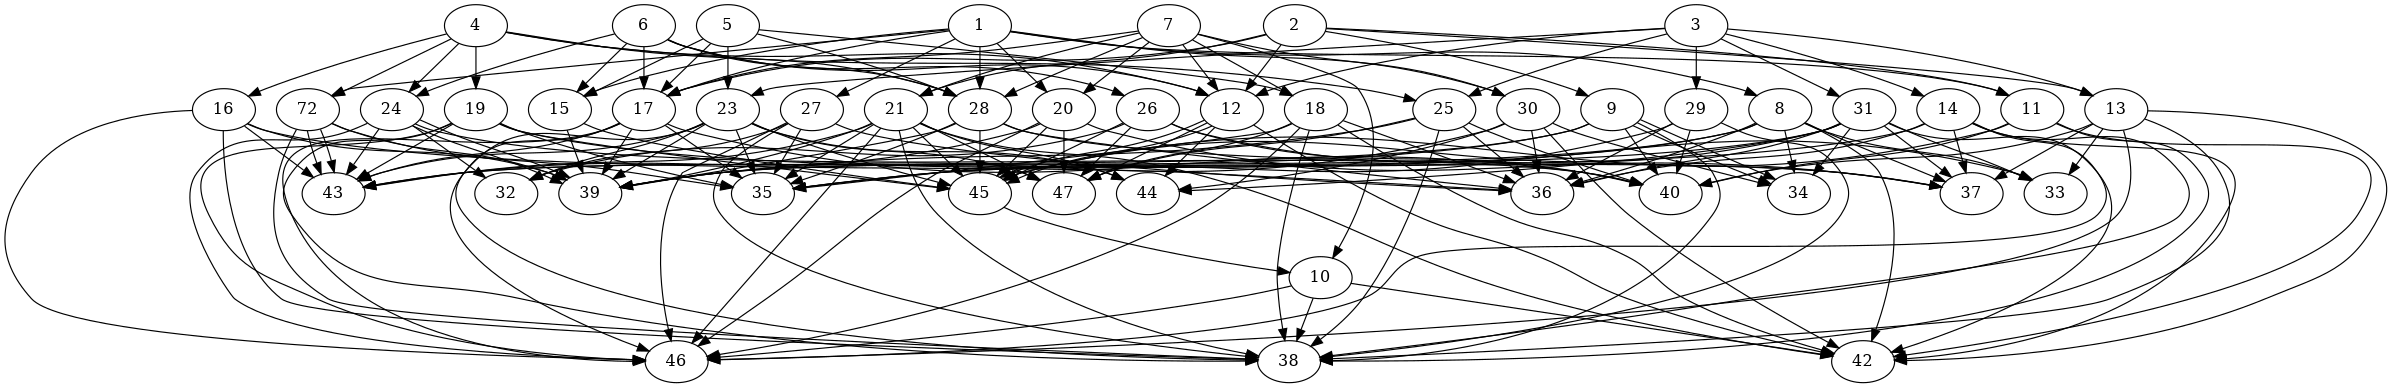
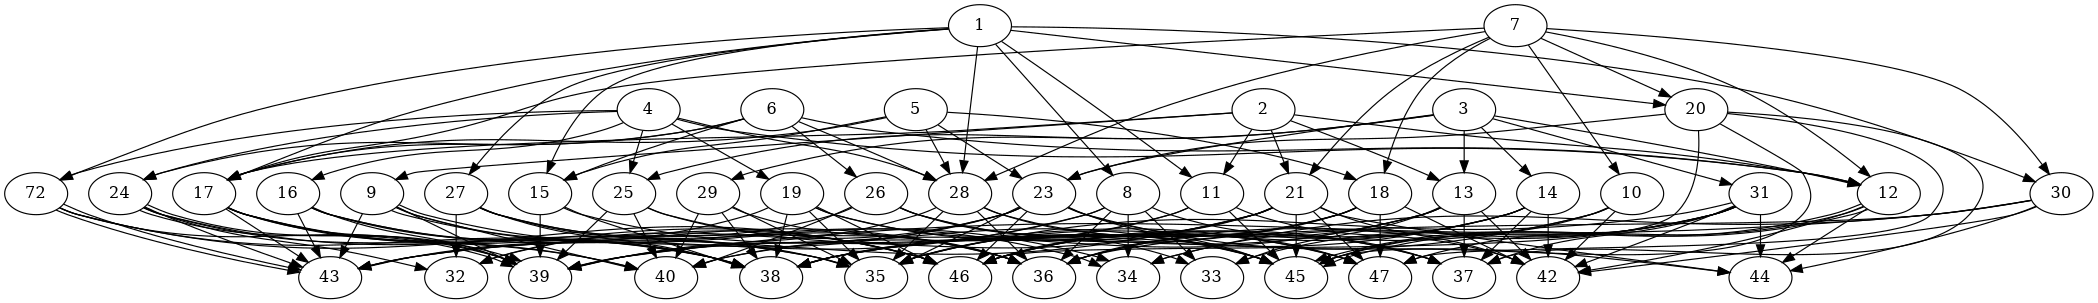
(709, 164) -> (1371, 139)
(1891, 206) -> none
(1398, 239) -> (648, 237)
(1146, 248) -> (1470, 235)
